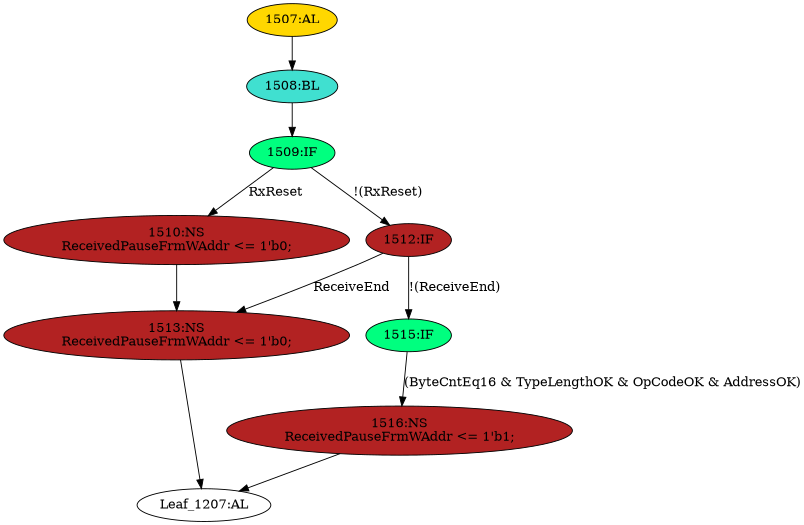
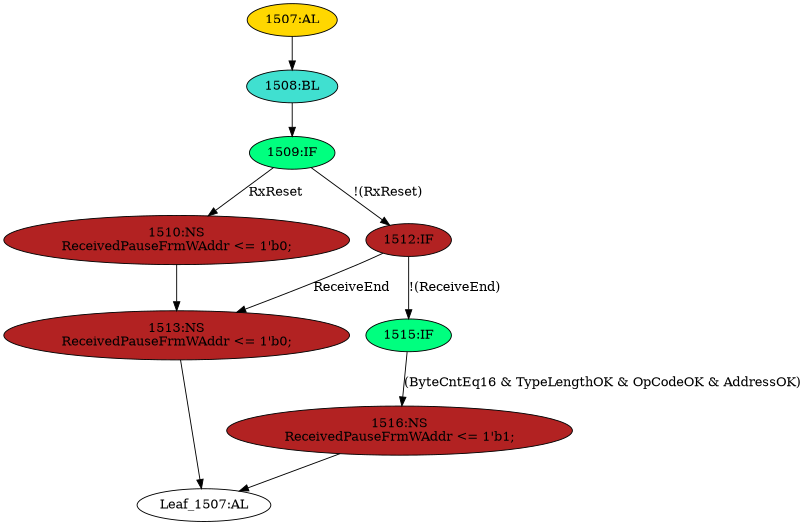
(204, 505) -> (204, 505)
